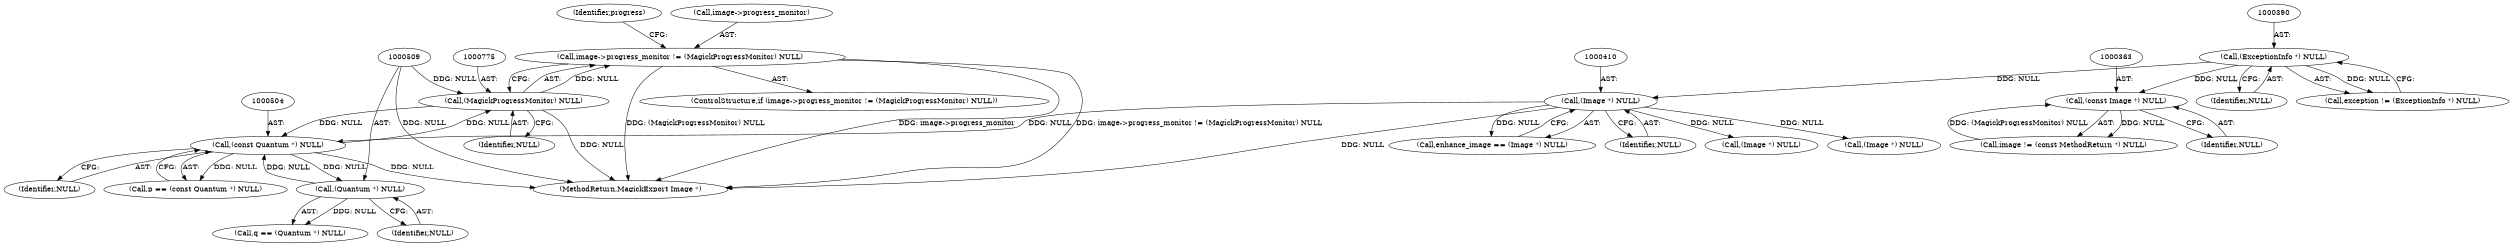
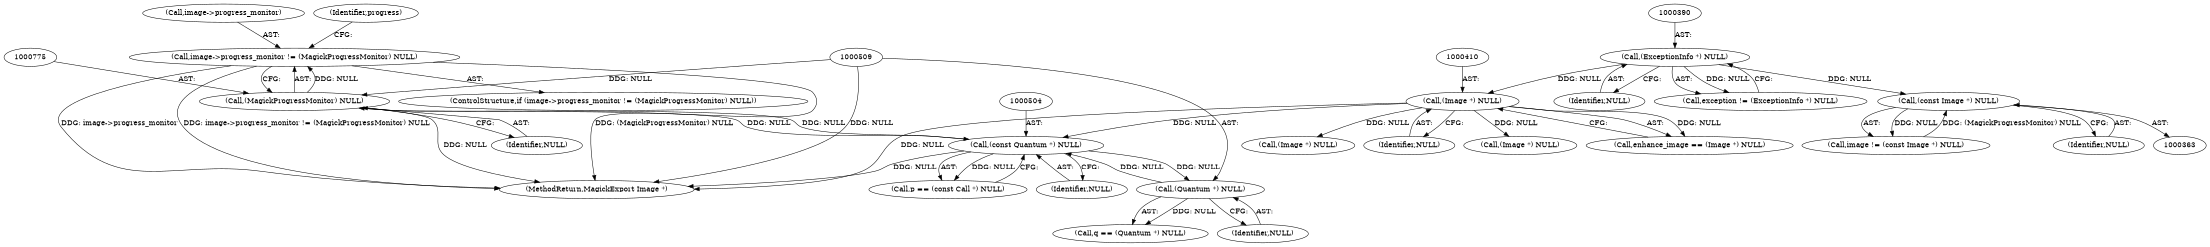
(2116, 77) -> (2111, 114)
(2064, 145) -> (1896, 145)
(196, 190) -> (948, 190)
